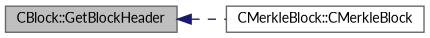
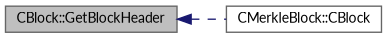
(325, 19) -> (304, 19)
